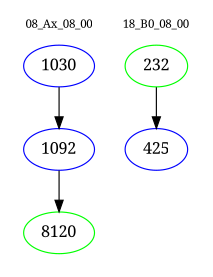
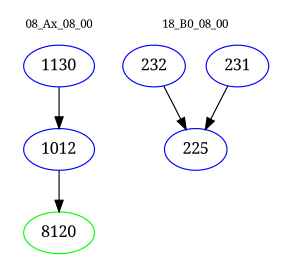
(59, 66) -> (59, 66)
(156, 66) -> (154, 66)
none -> (237, 66)
(59, 149) -> (59, 149)
(156, 149) -> (196, 149)
